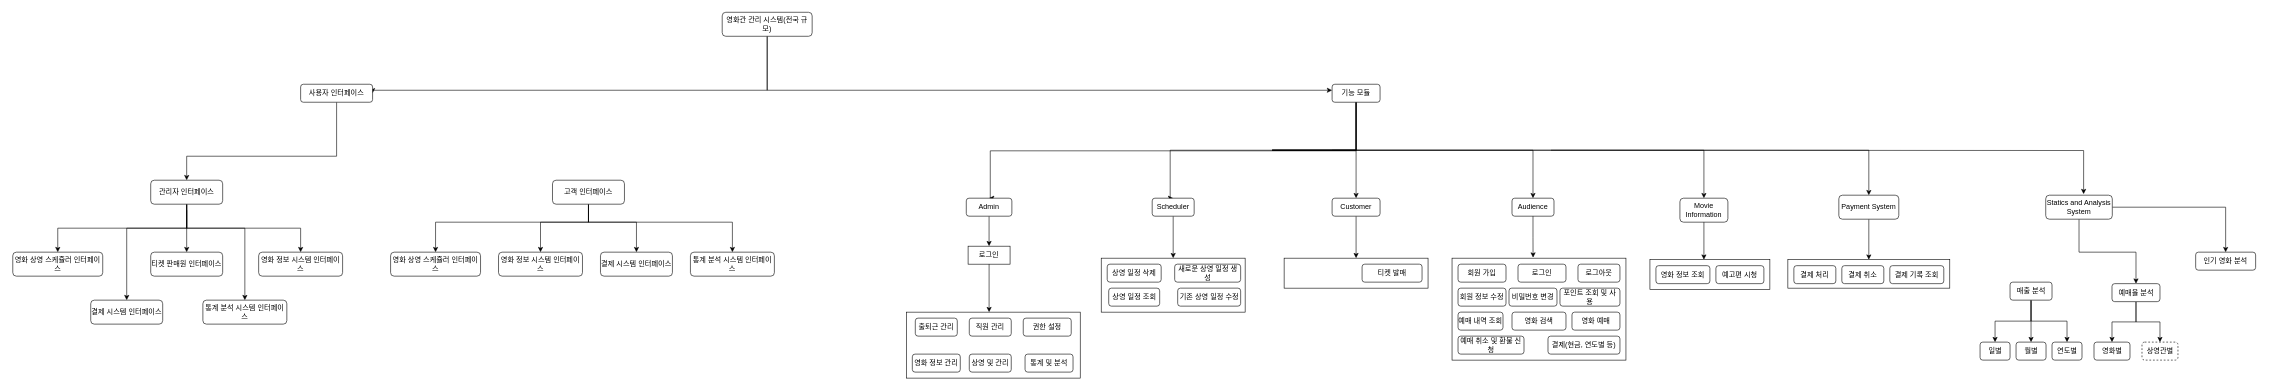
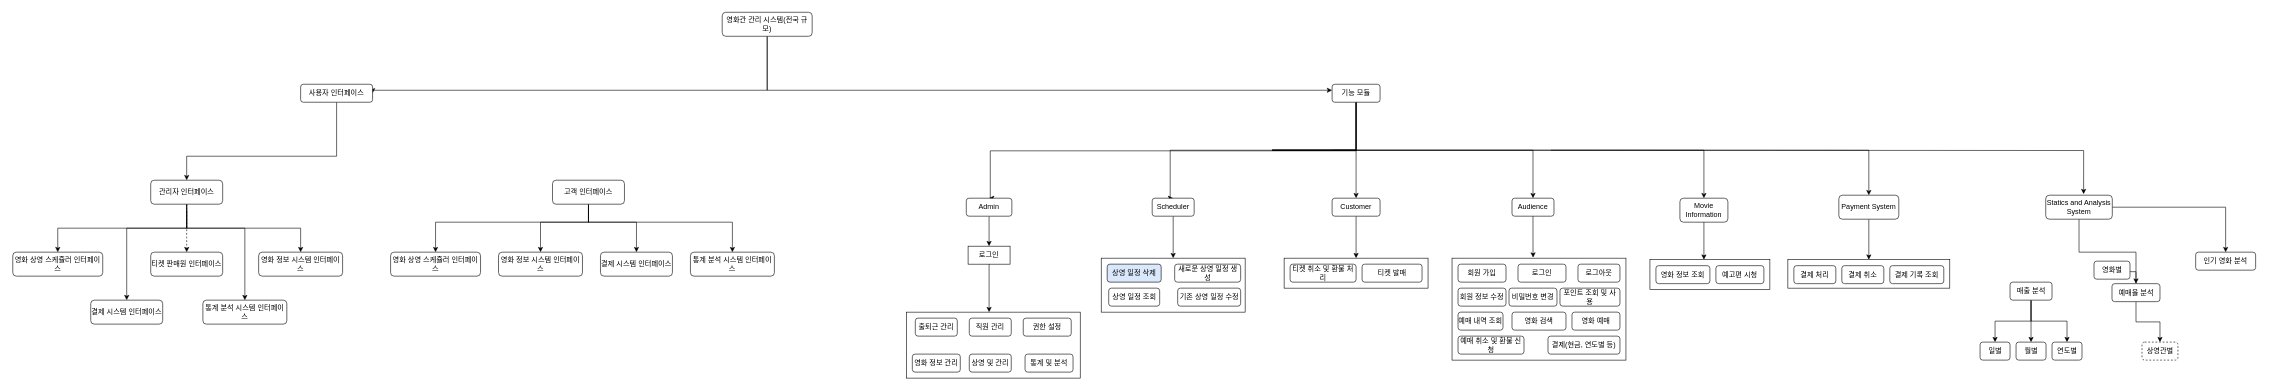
(186, 239) -> (186, 239)
(1134, 273) -> (1134, 273)
none -> (1323, 273)
(2113, 351) -> (2113, 270)
